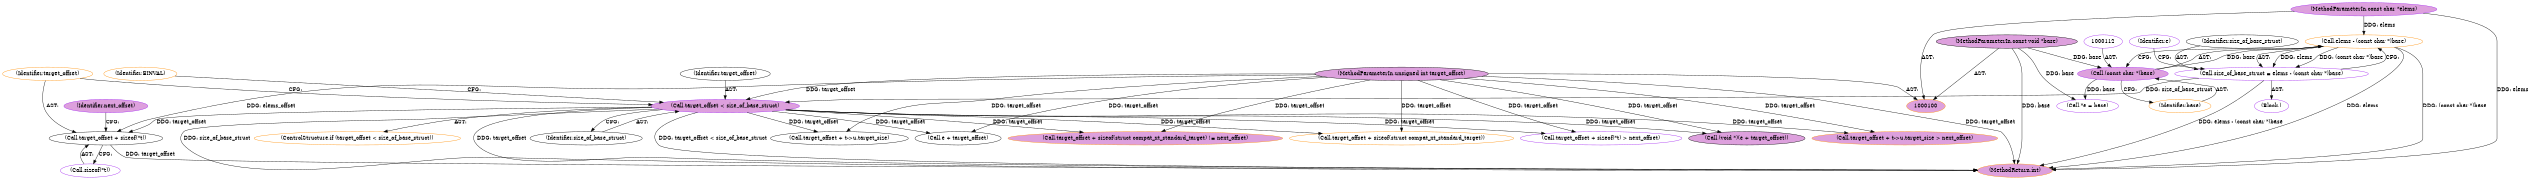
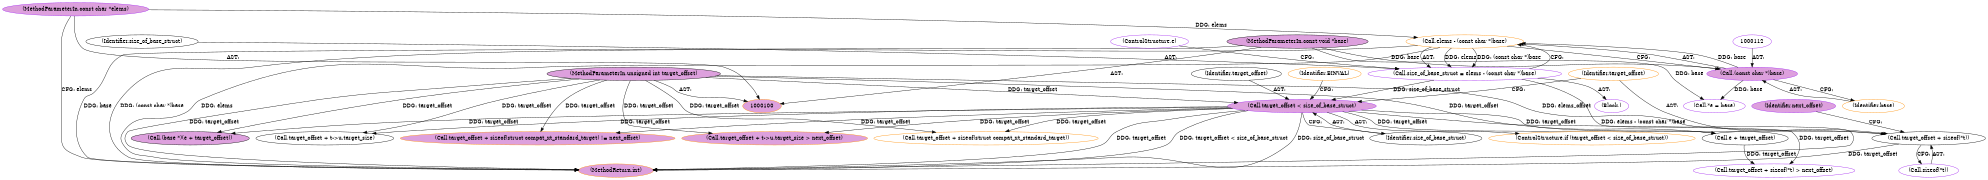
(2154, 42) -> (1150, 42)
(2513, 90) -> (77, 90)
(1494, 107) -> (1745, 155)
(1747, 138) -> (190, 138)
